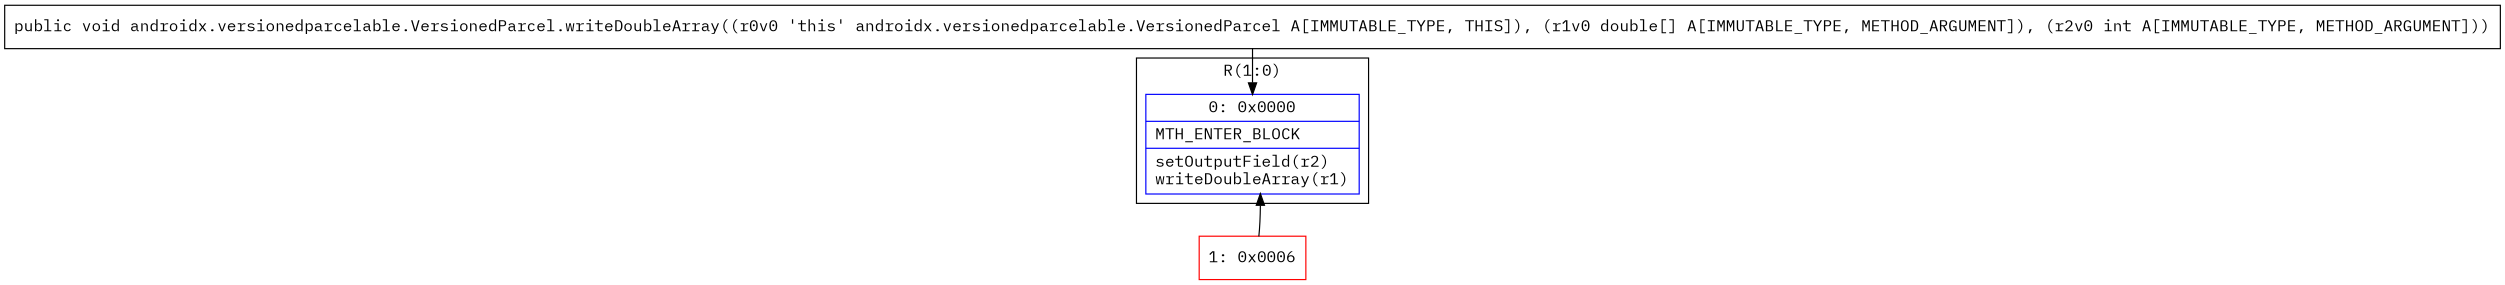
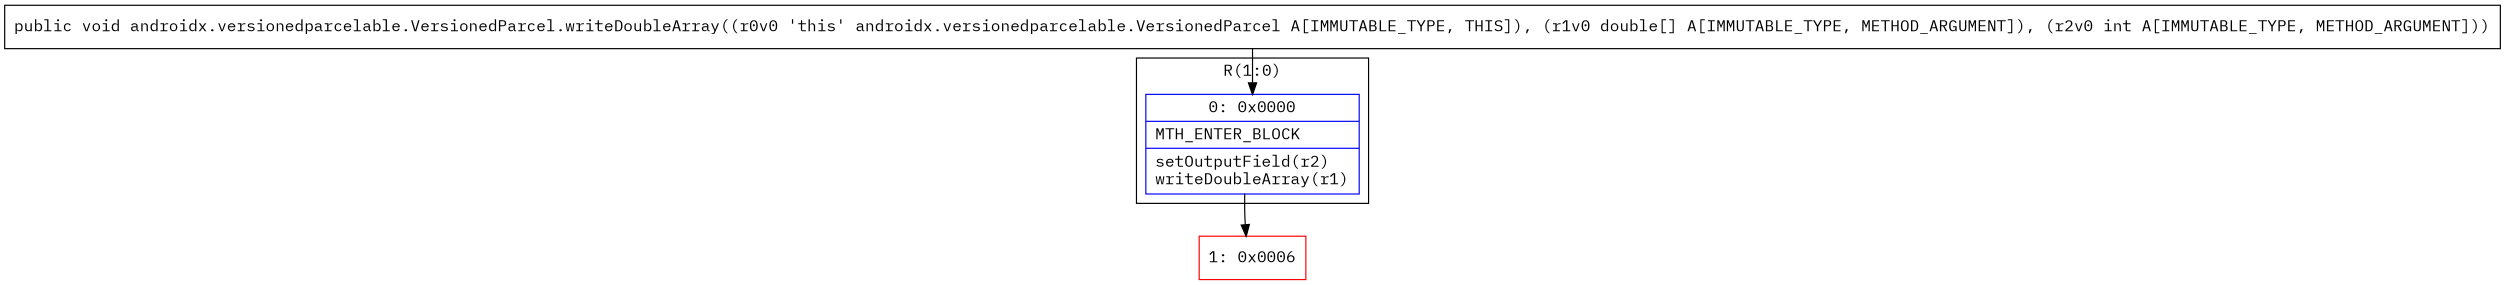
(1260, 221) -> (1245, 211)
